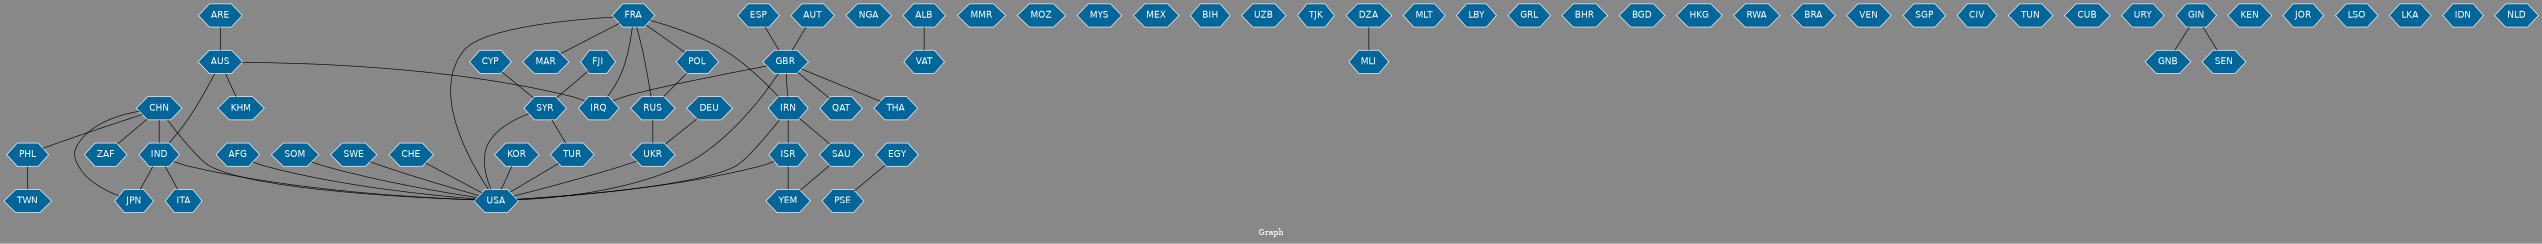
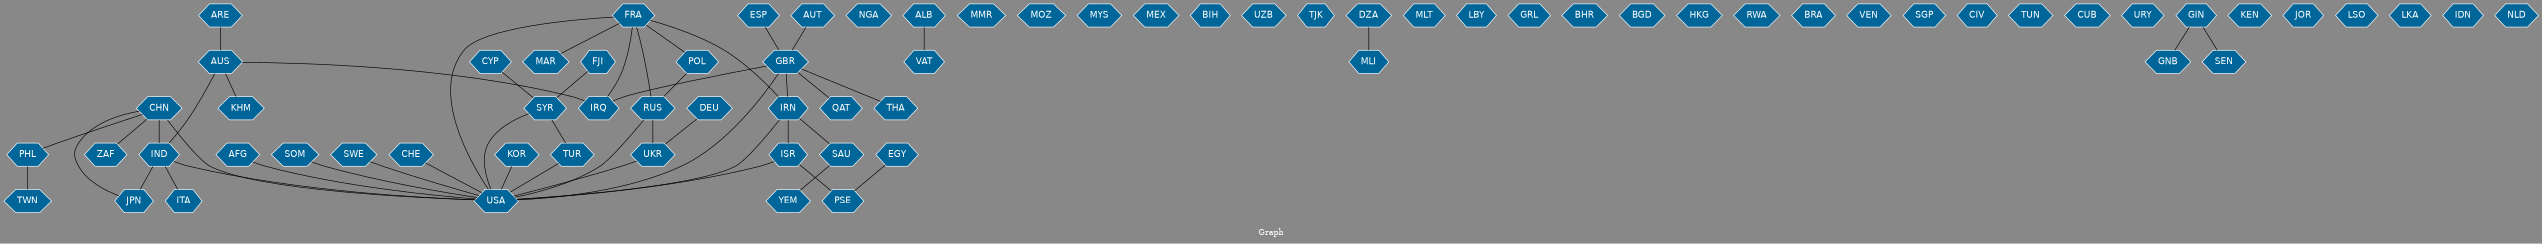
none -> (595, 169)
(788, 178) -> (819, 180)
